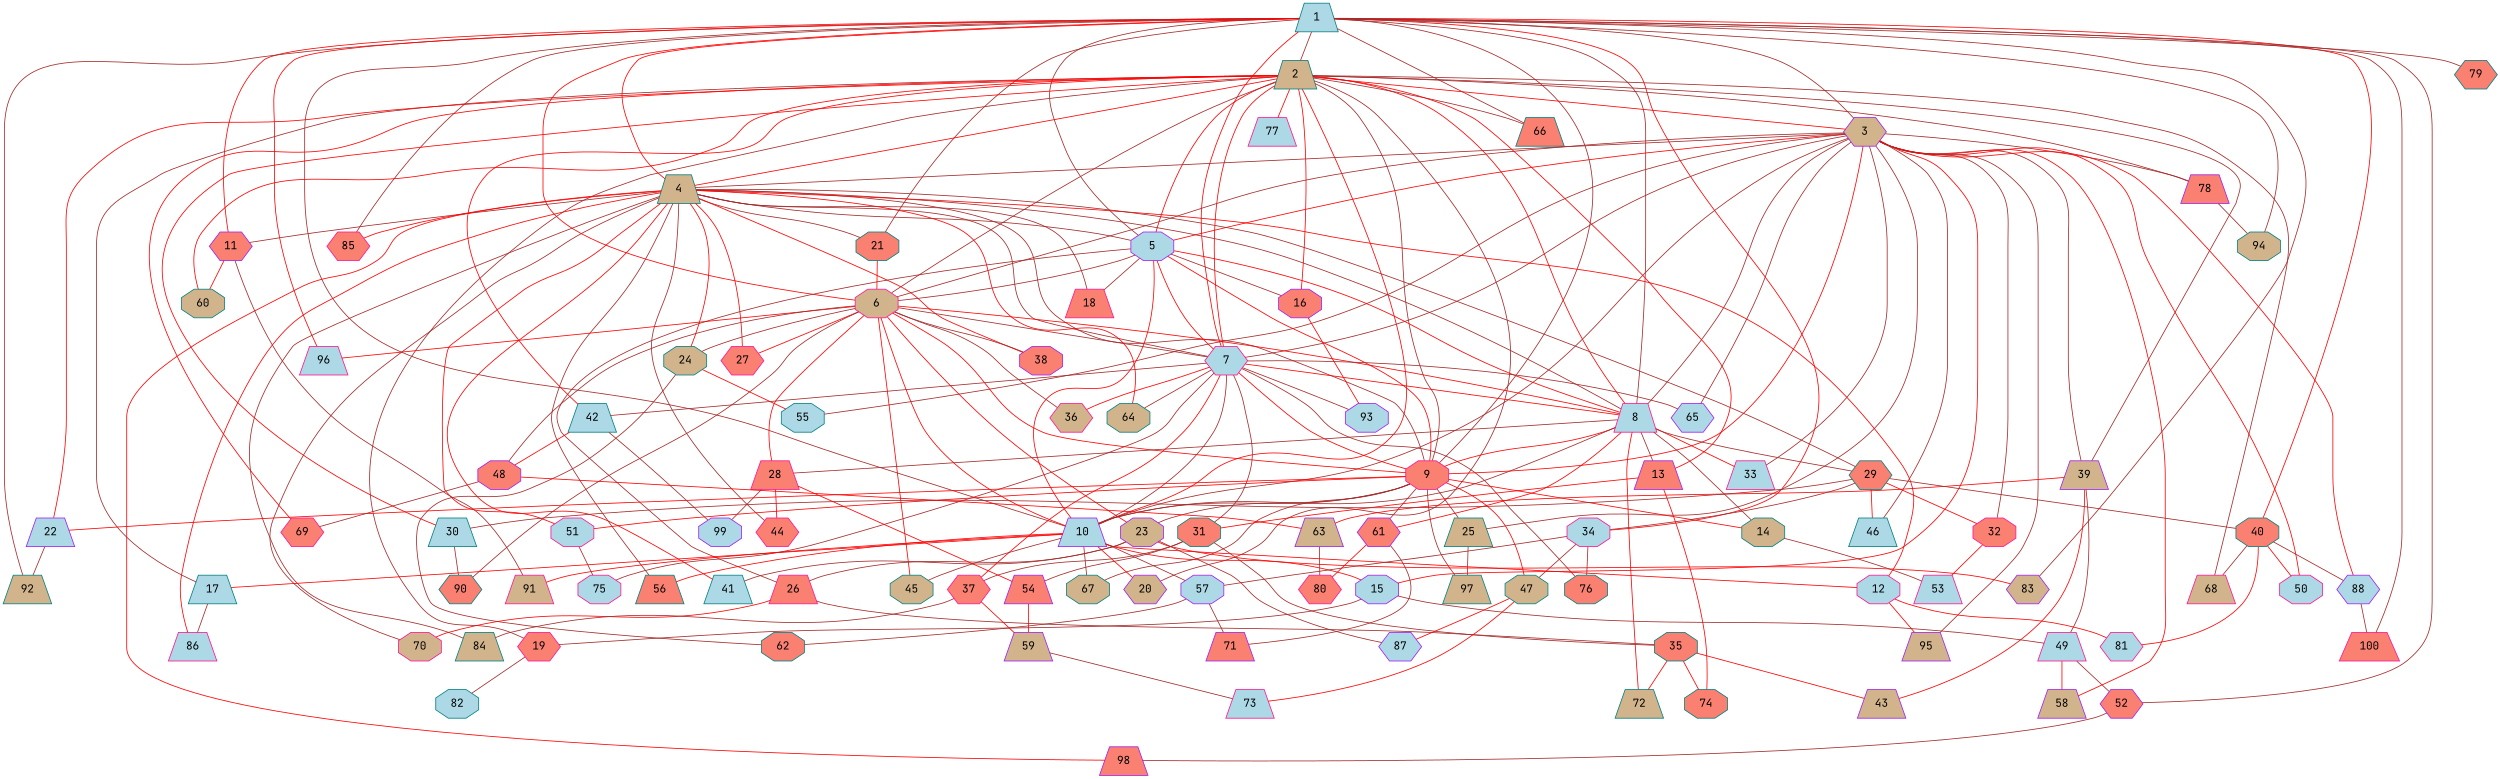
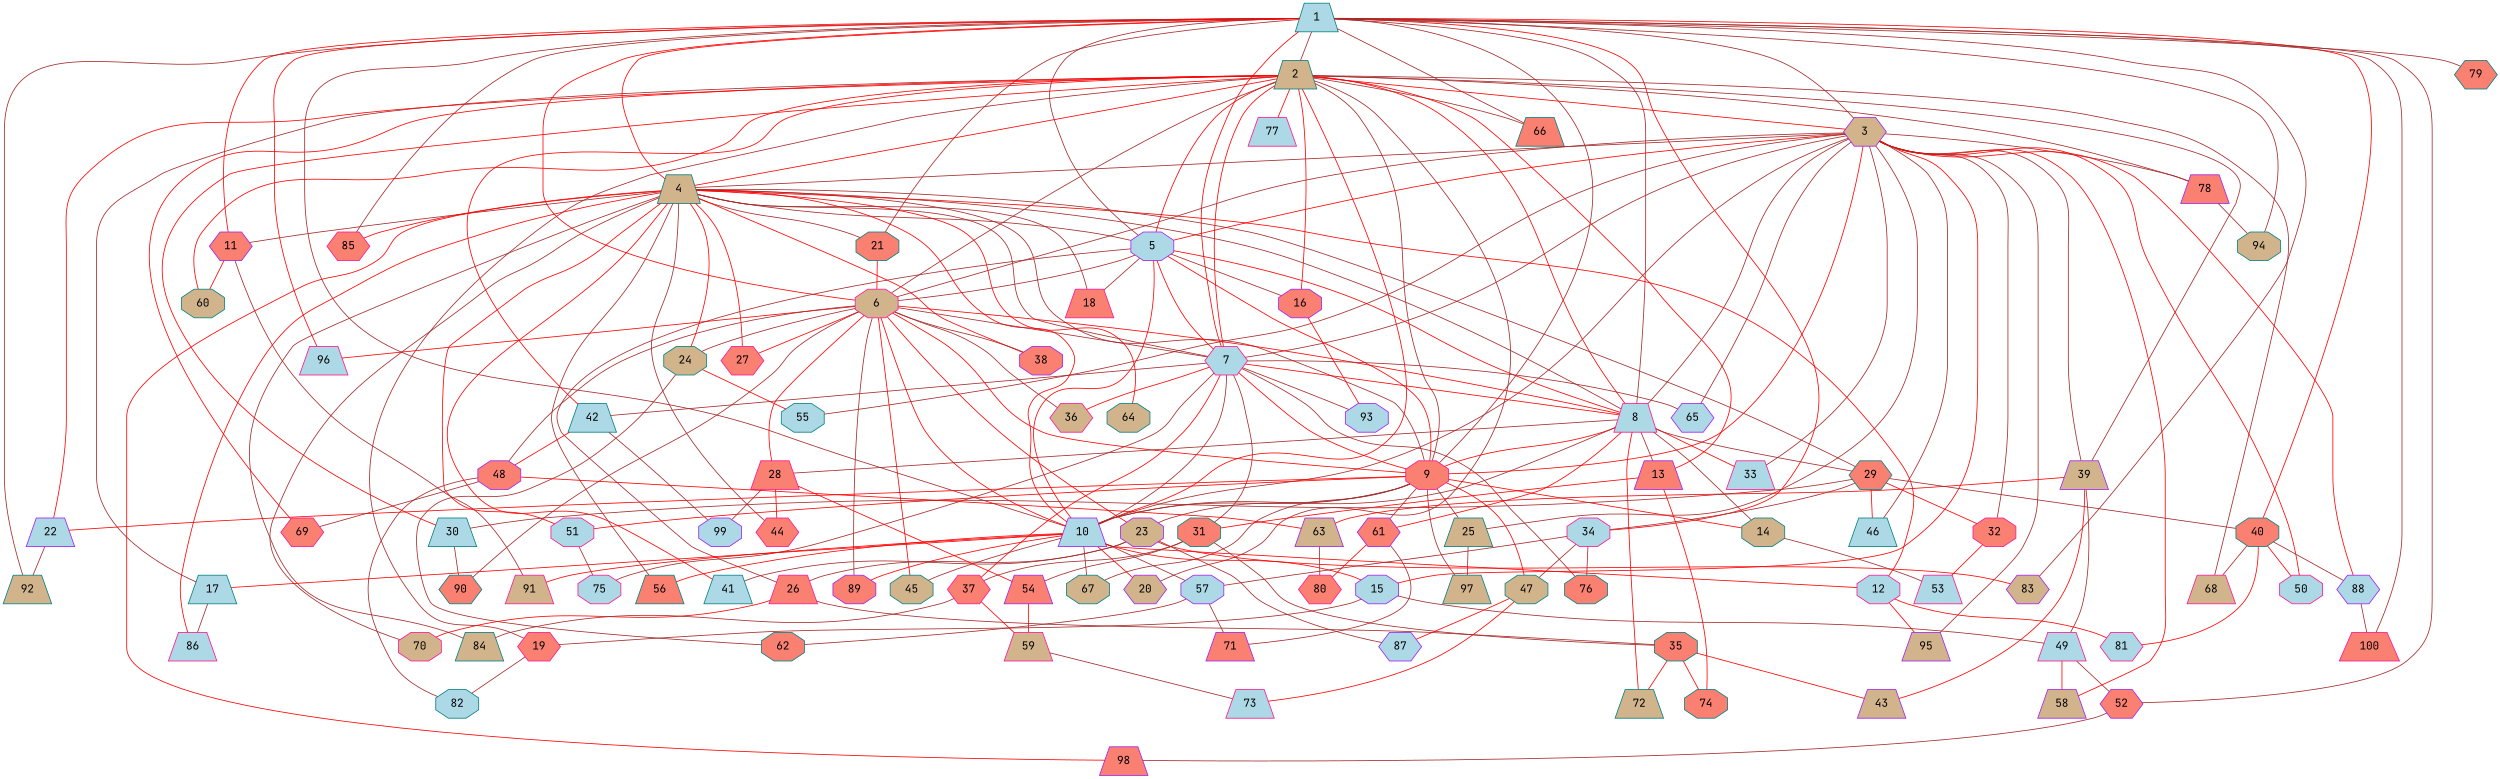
none -> (975, 307)
(1178, 389) -> none
none -> (370, 571)
none -> (854, 589)
(1028, 647) -> (1028, 647)
